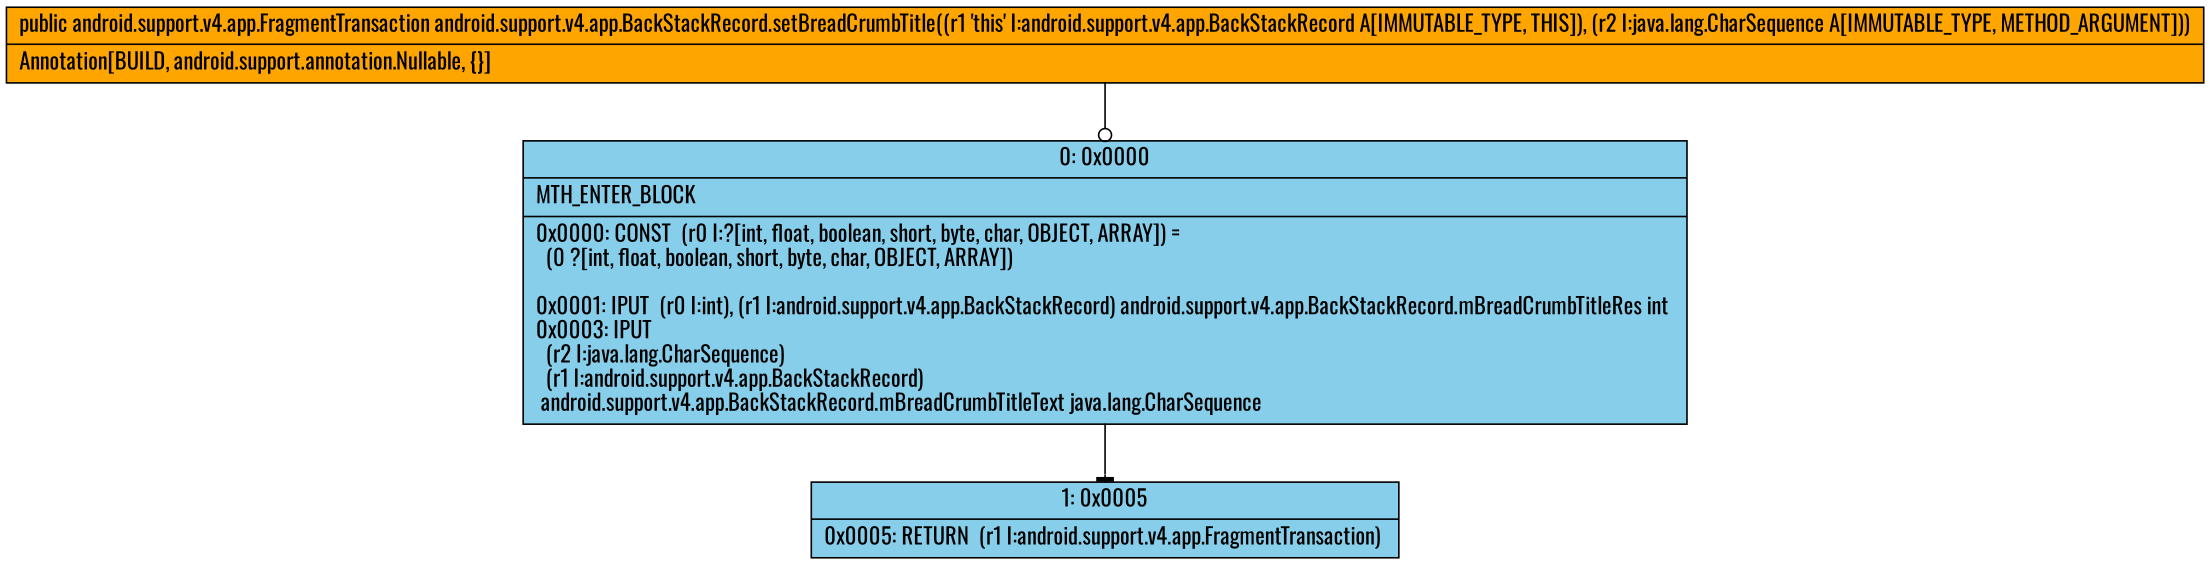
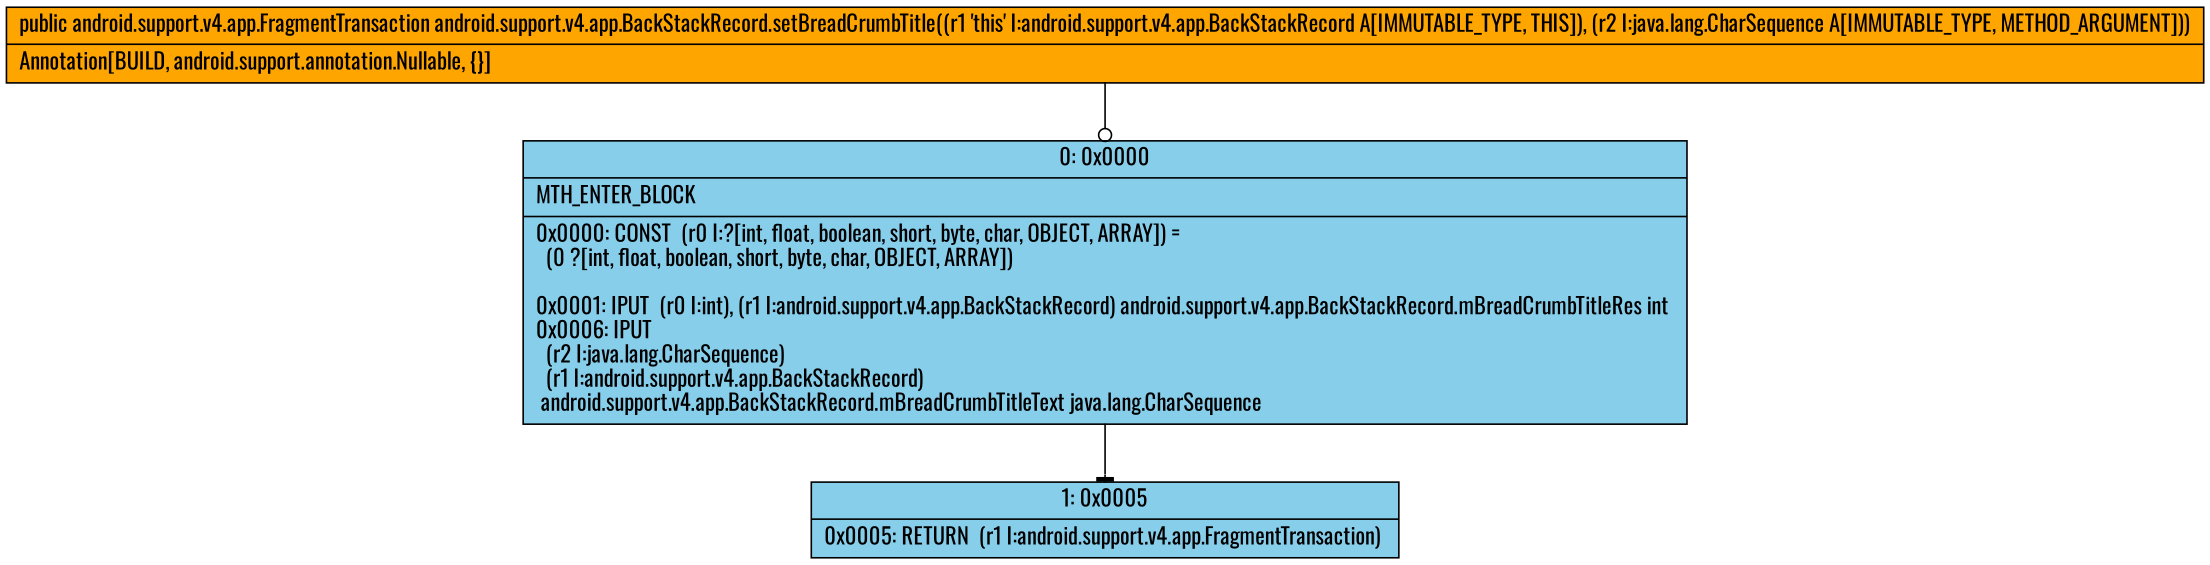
(600, 332) -> (600, 332)
